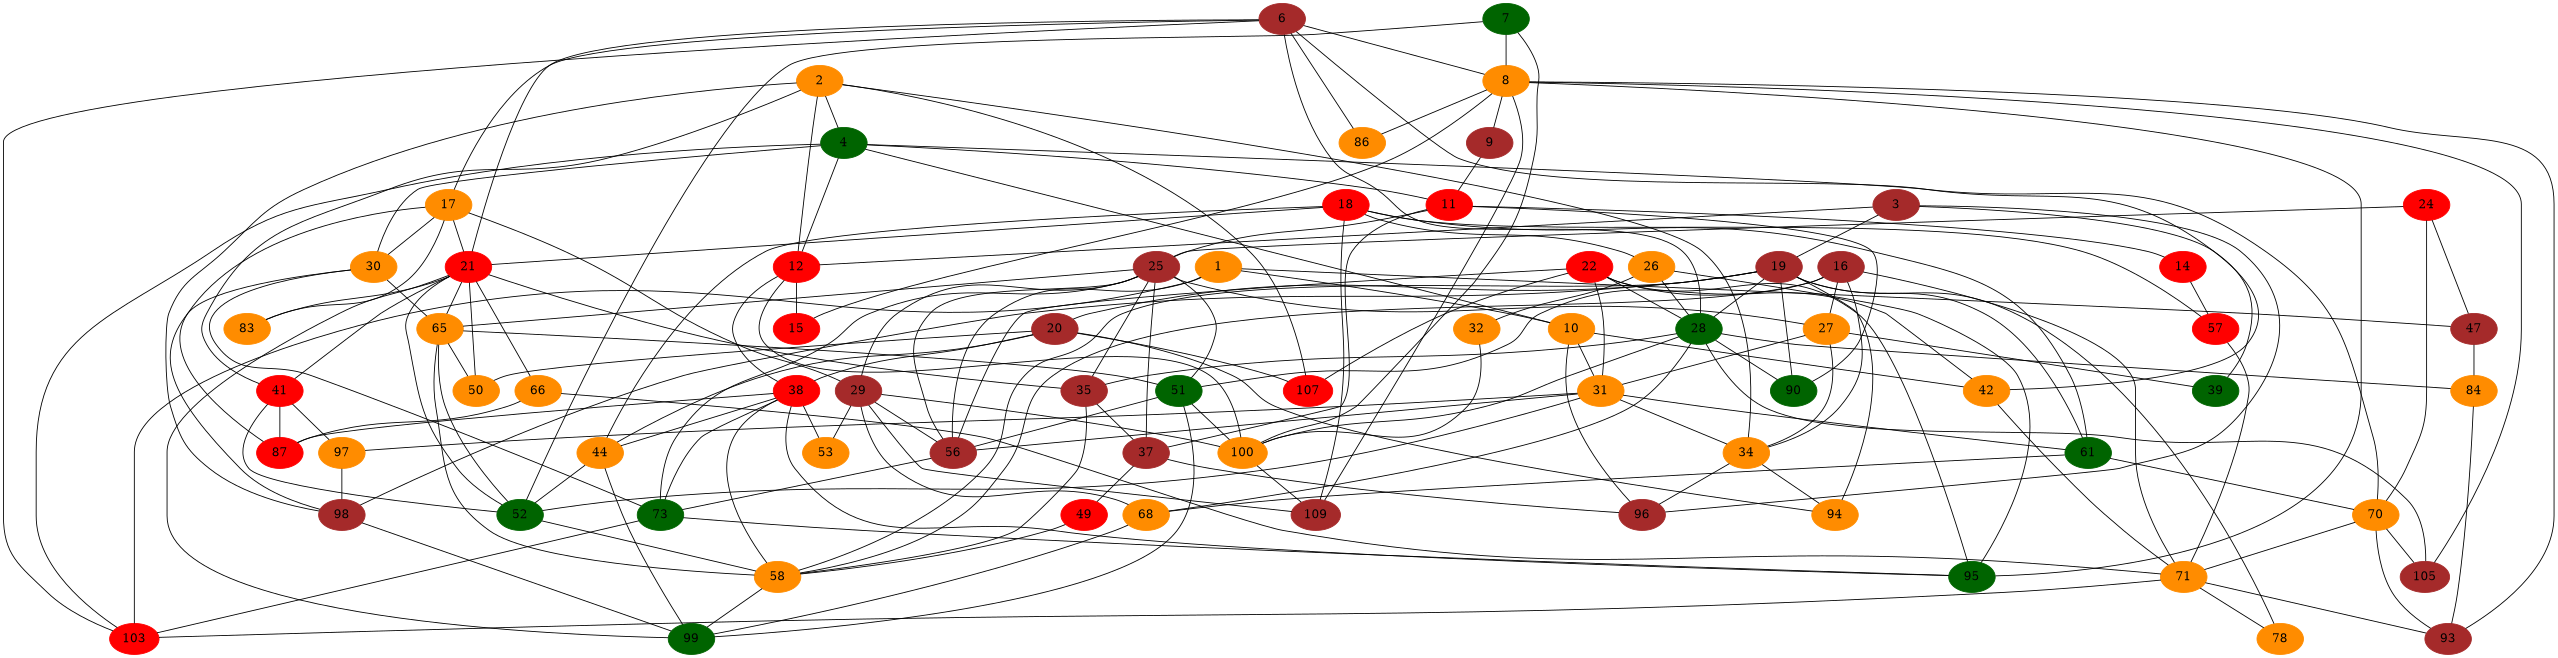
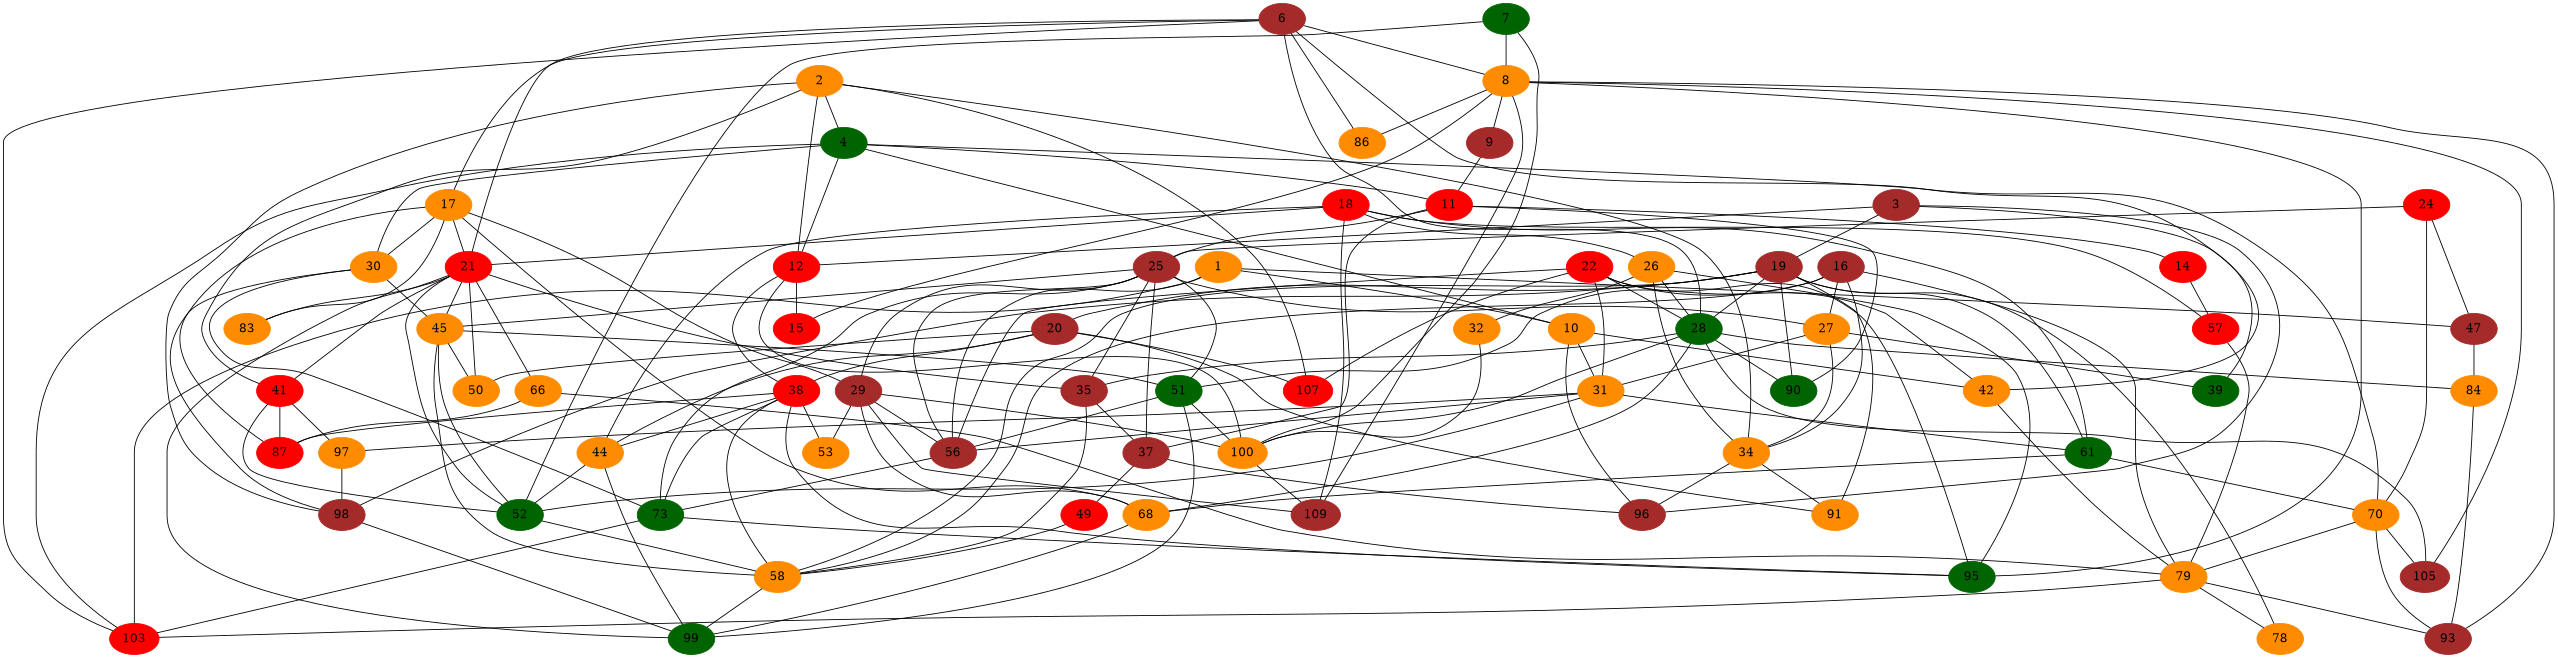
(440, 329) -> (440, 329)
(1674, 422) -> (1682, 377)
none -> (760, 451)
(1835, 515) -> (1835, 515)
(2184, 577) -> (2184, 577)
